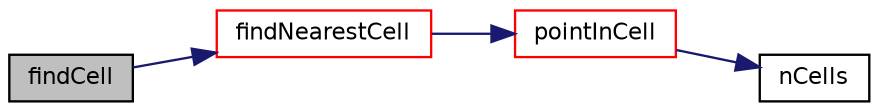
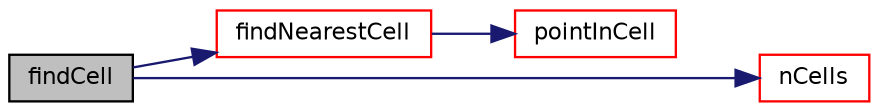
(707, 56) -> (434, 78)
(815, 78) -> (815, 78)
